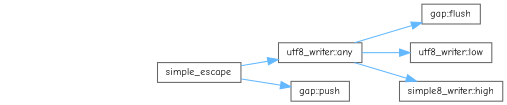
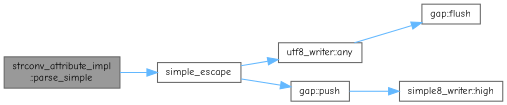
(451, 53) -> none
(380, 70) -> (369, 91)
none -> (62, 72)
